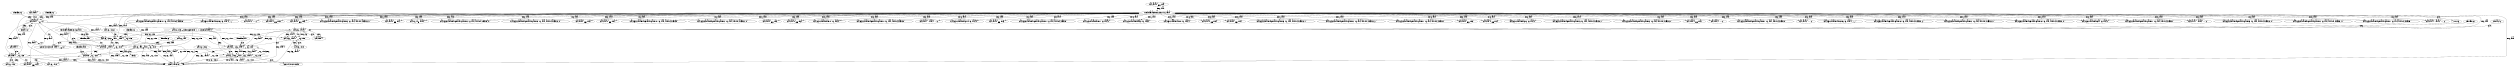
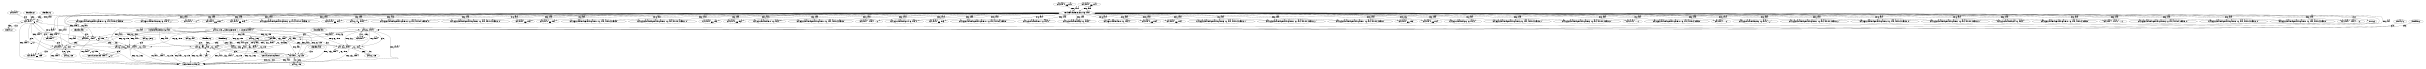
(1507, 15) -> (1070, 8)
(717, 17) -> (657, 17)
(826, 17) -> (766, 17)
(1057, 17) -> (995, 17)
(1190, 17) -> (1124, 17)
(1464, 17) -> (1404, 17)
(77, 26) -> (67, 42)
(144, 30) -> (84, 26)
none -> (306, 34)
none -> (143, 35)
(48, 39) -> (46, 34)
(74, 39) -> (119, 34)
none -> (245, 41)
(171, 43) -> (201, 43)
none -> (171, 44)
none -> (312, 45)
(124, 52) -> (256, 52)
none -> (252, 53)
(134, 56) -> (207, 56)
(174, 64) -> (191, 64)
(291, 64) -> (271, 56)
